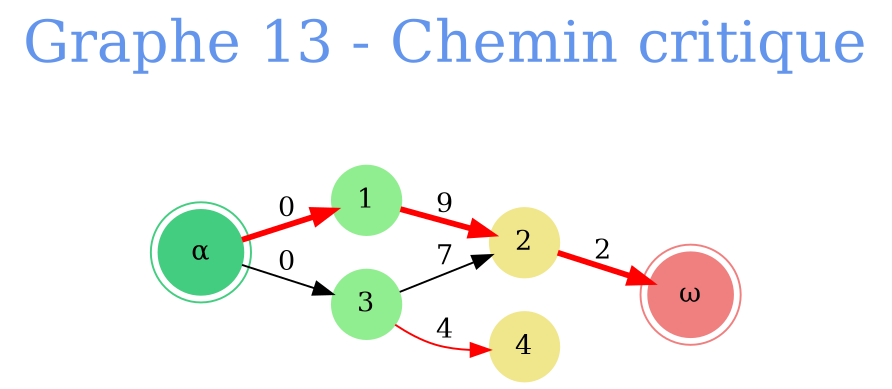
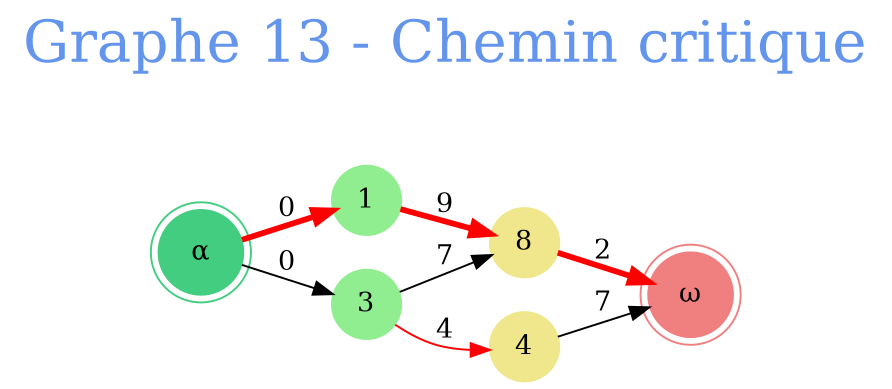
(525, 243) -> (525, 243)
none -> (594, 325)
